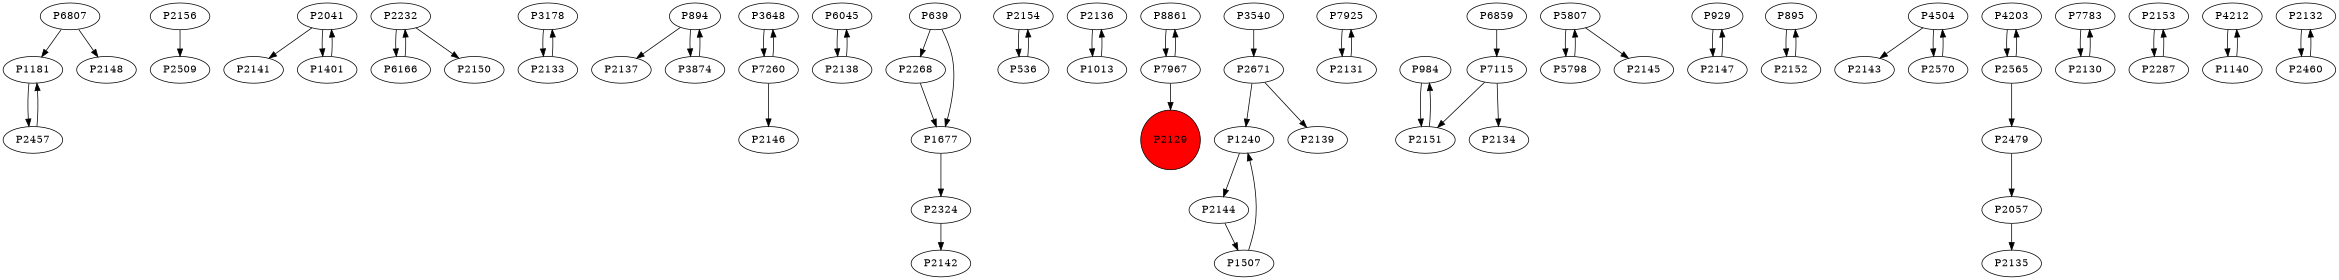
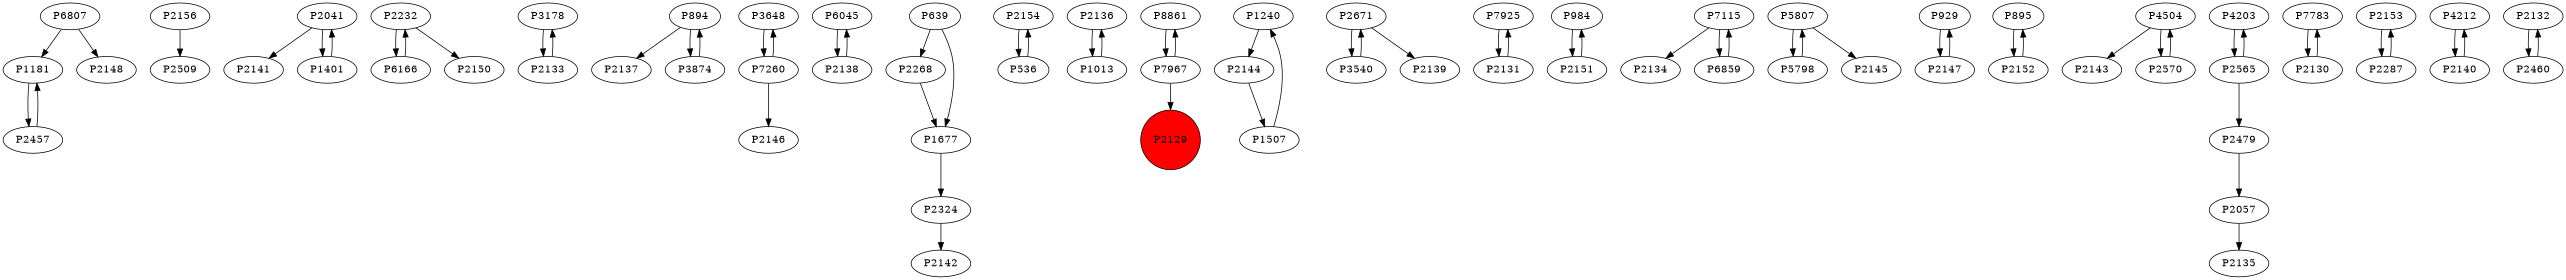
(2232, 70) -> (2460, 70)
(1249, 101) -> (1351, 39)
(1464, 102) -> (1719, 39)
